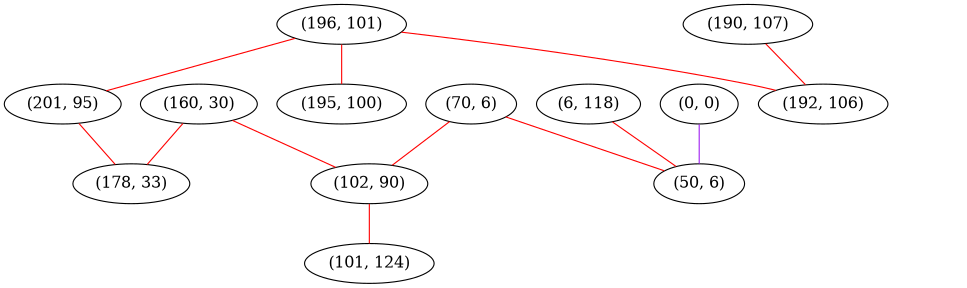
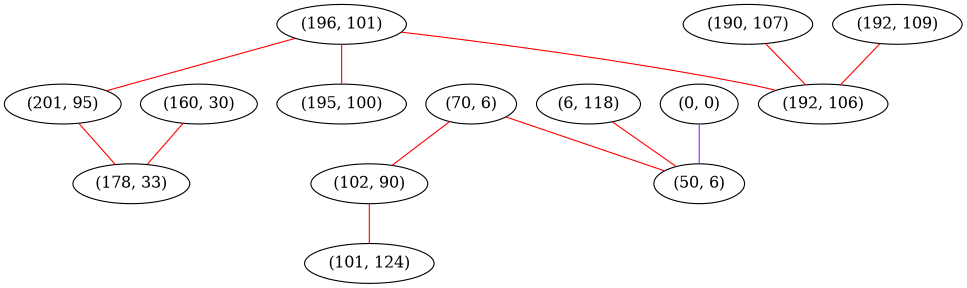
none -> (897, 24)
(284, 144) -> none
